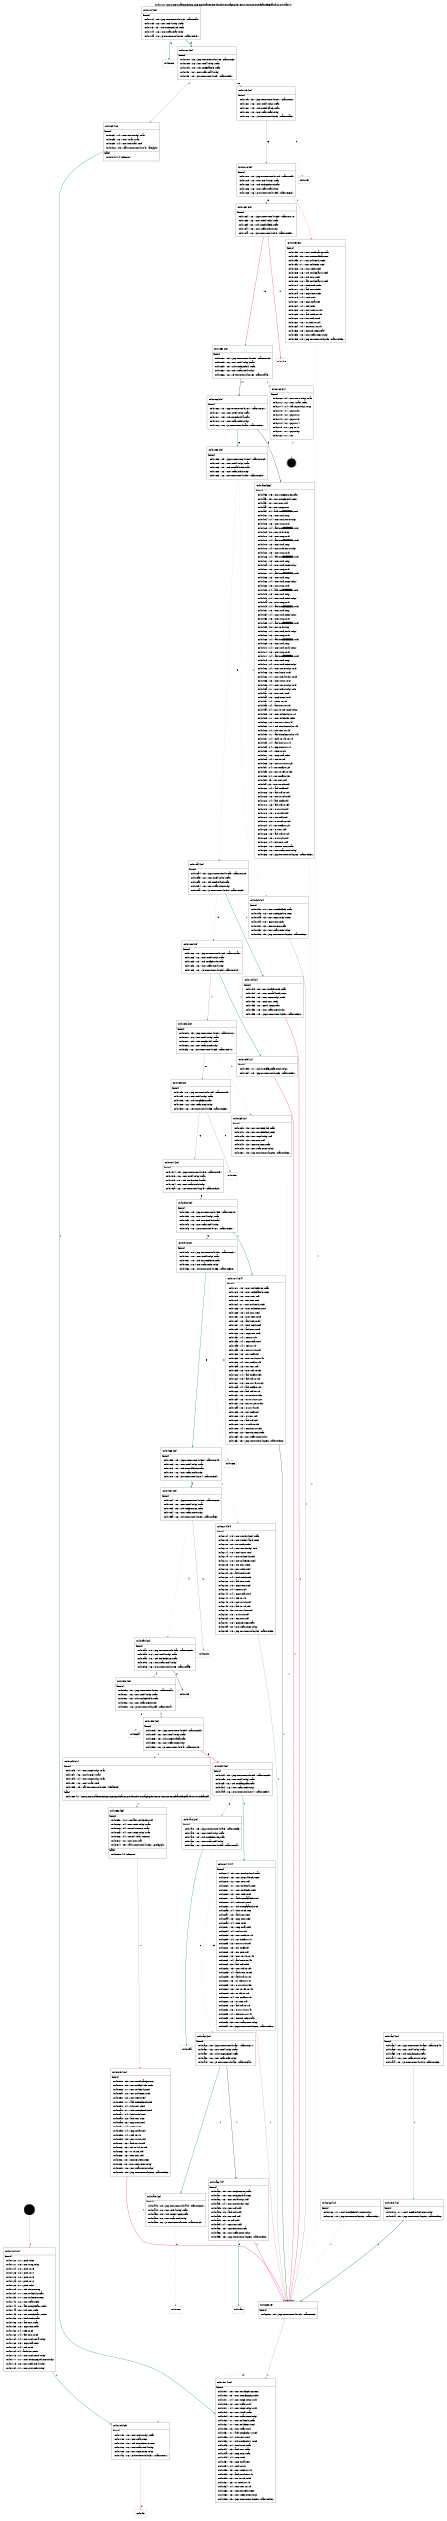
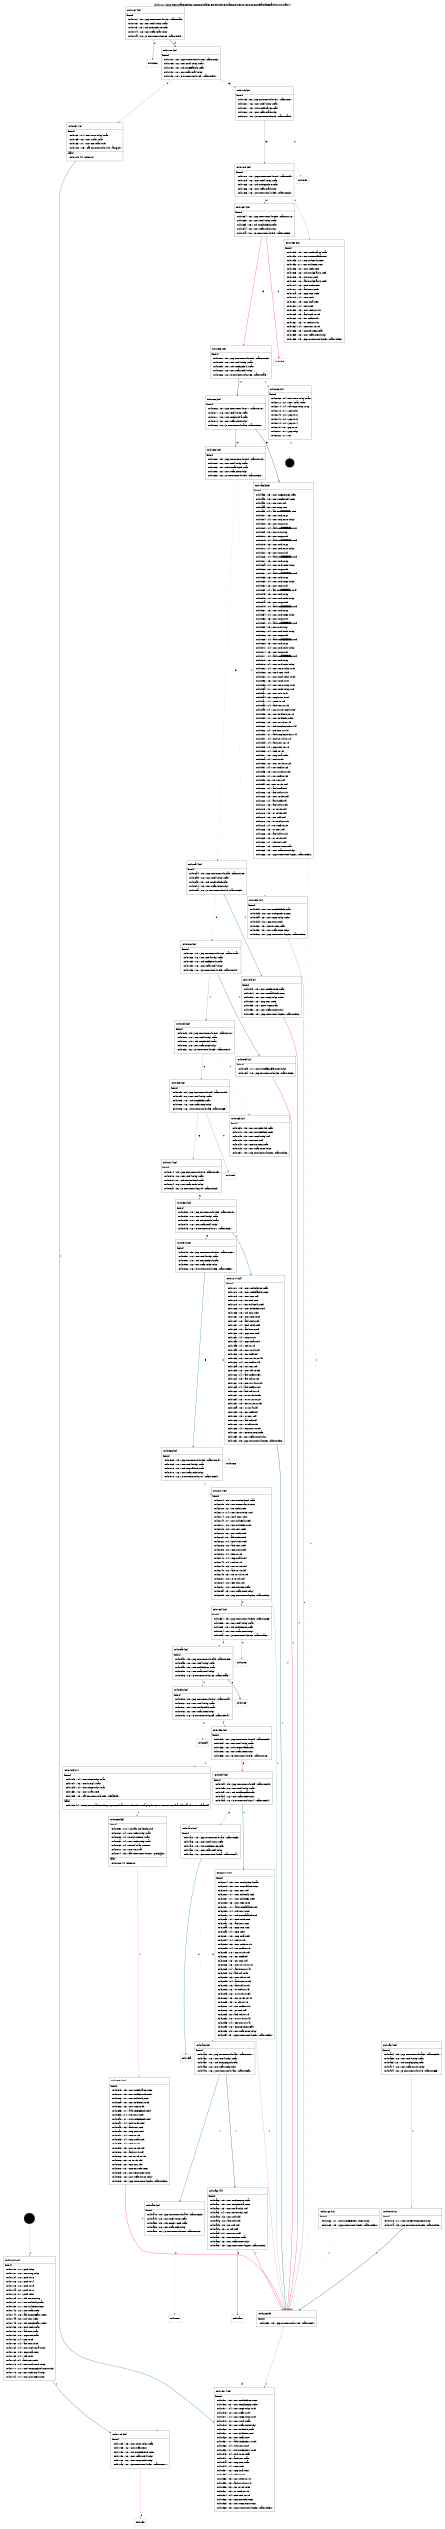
(191, 1483) -> (241, 1602)
(213, 1945) -> (213, 1954)
